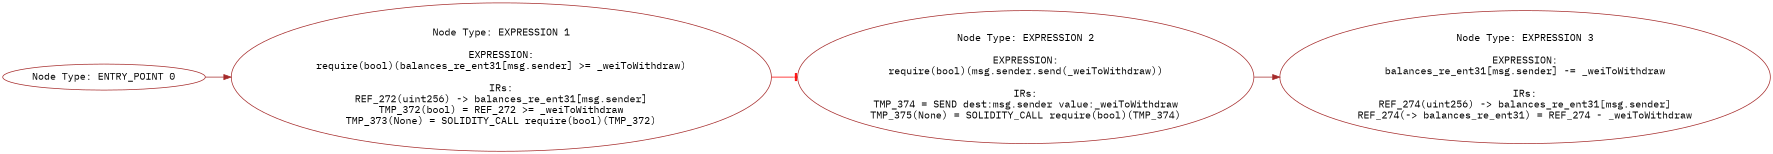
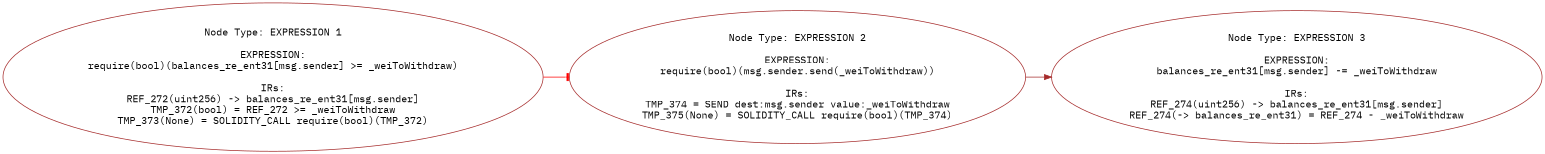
(104, 77) -> none
